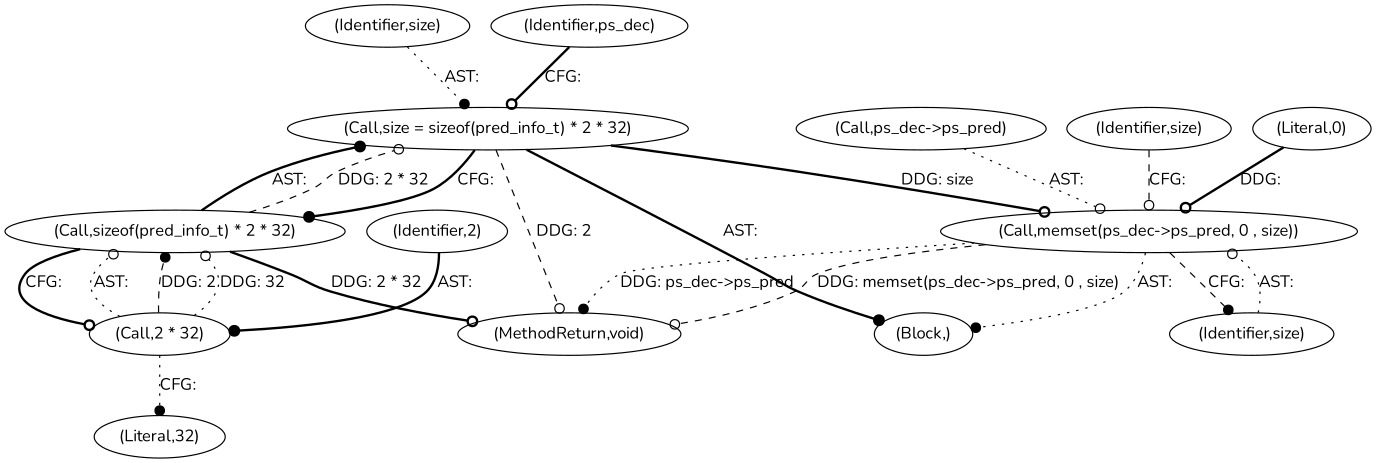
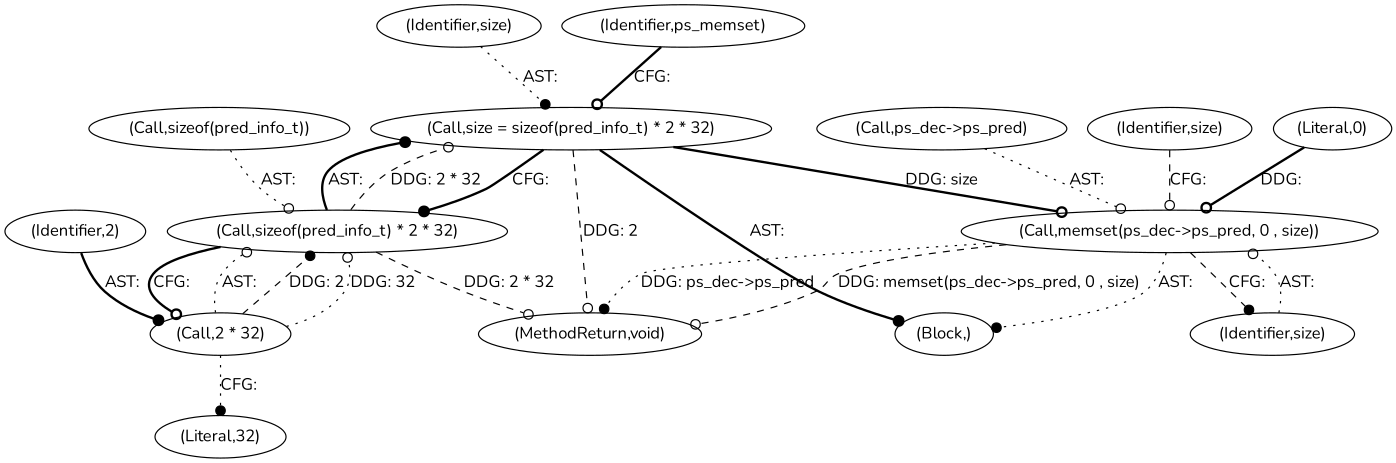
(589, 26) -> (683, 26)
none -> (219, 129)
(346, 296) -> (449, 285)
